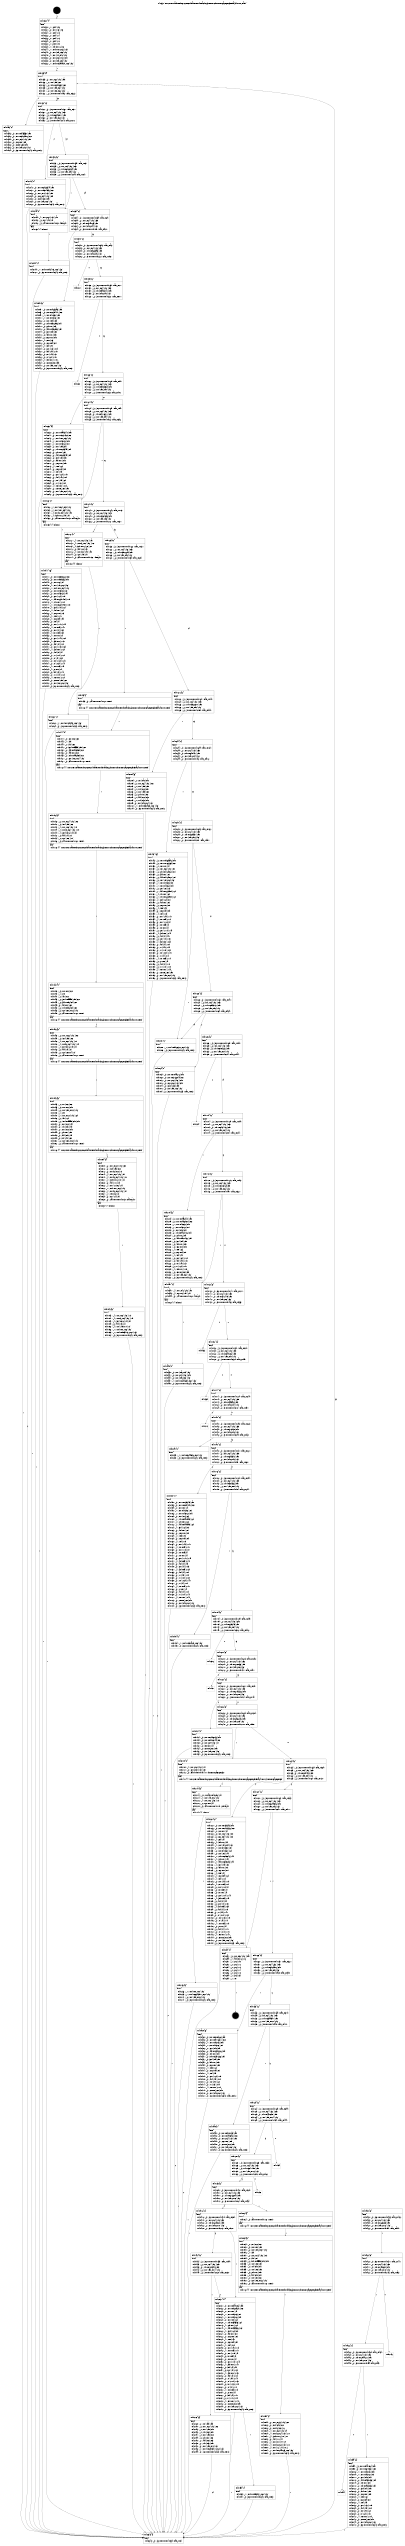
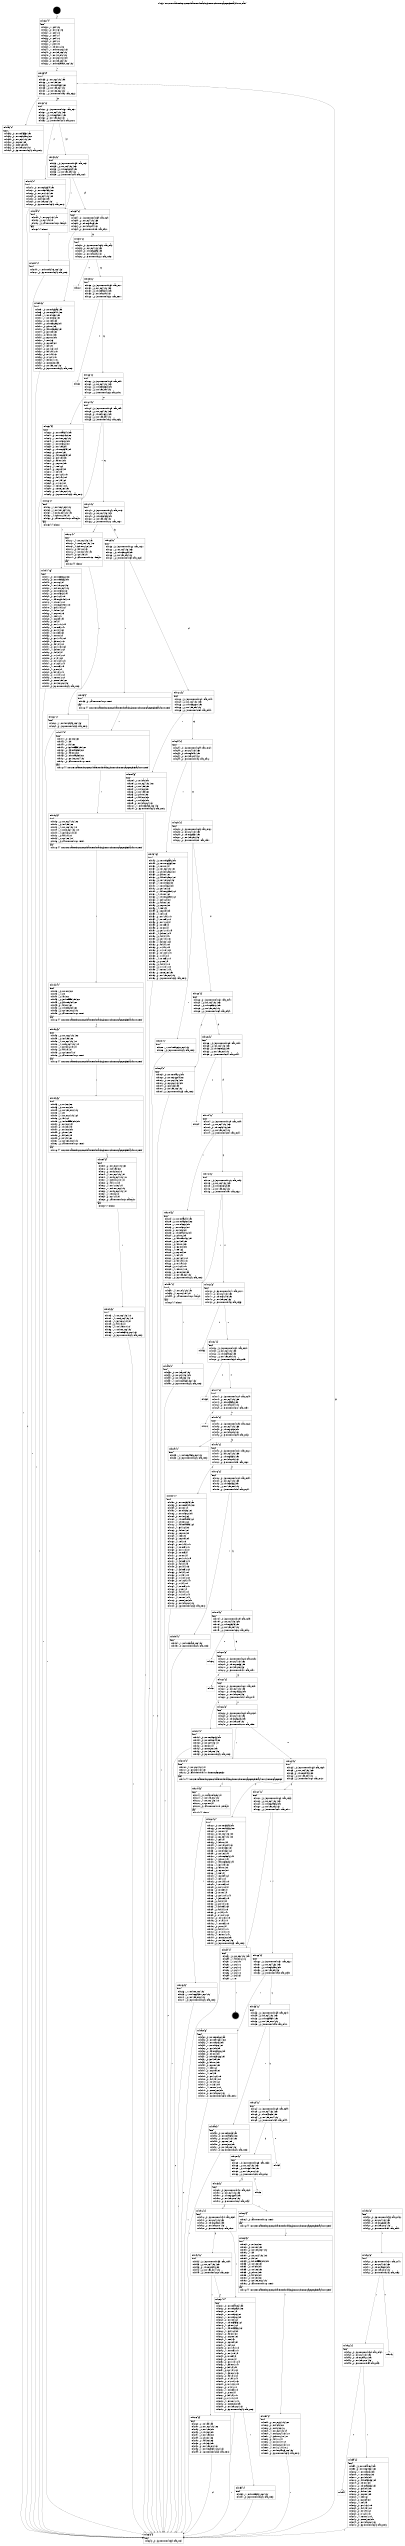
(192, 1026) -> (217, 1024)
